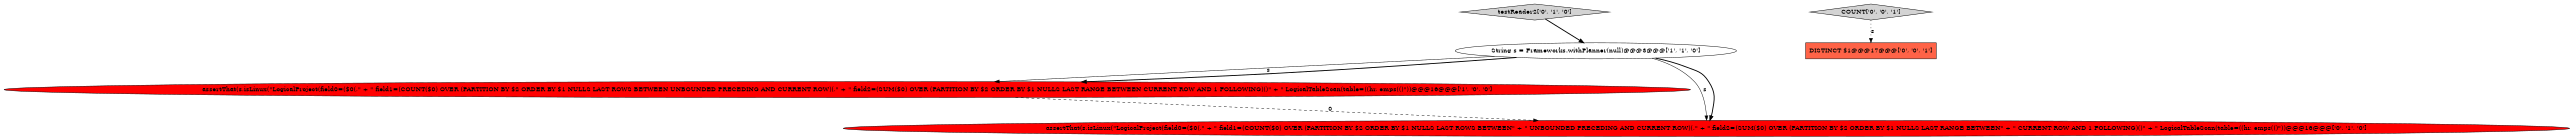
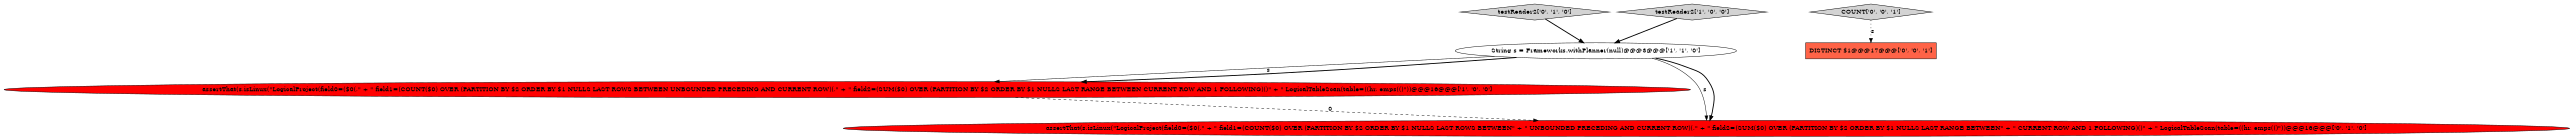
none -> (1692, 12)
